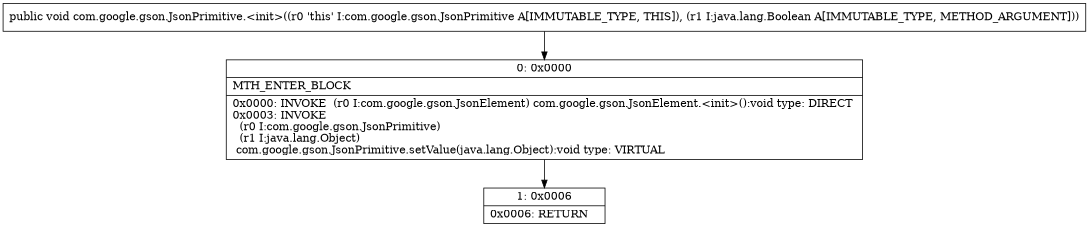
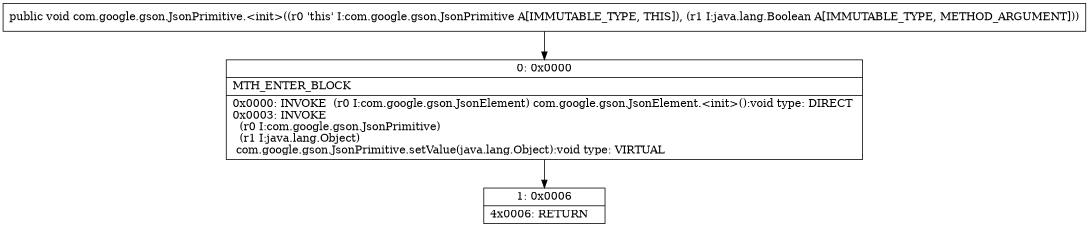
(544, 214) -> (544, 214)
